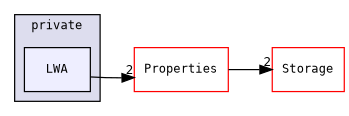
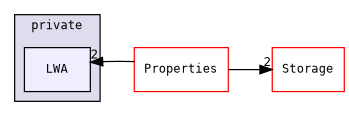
(108, 78) -> (119, 61)
